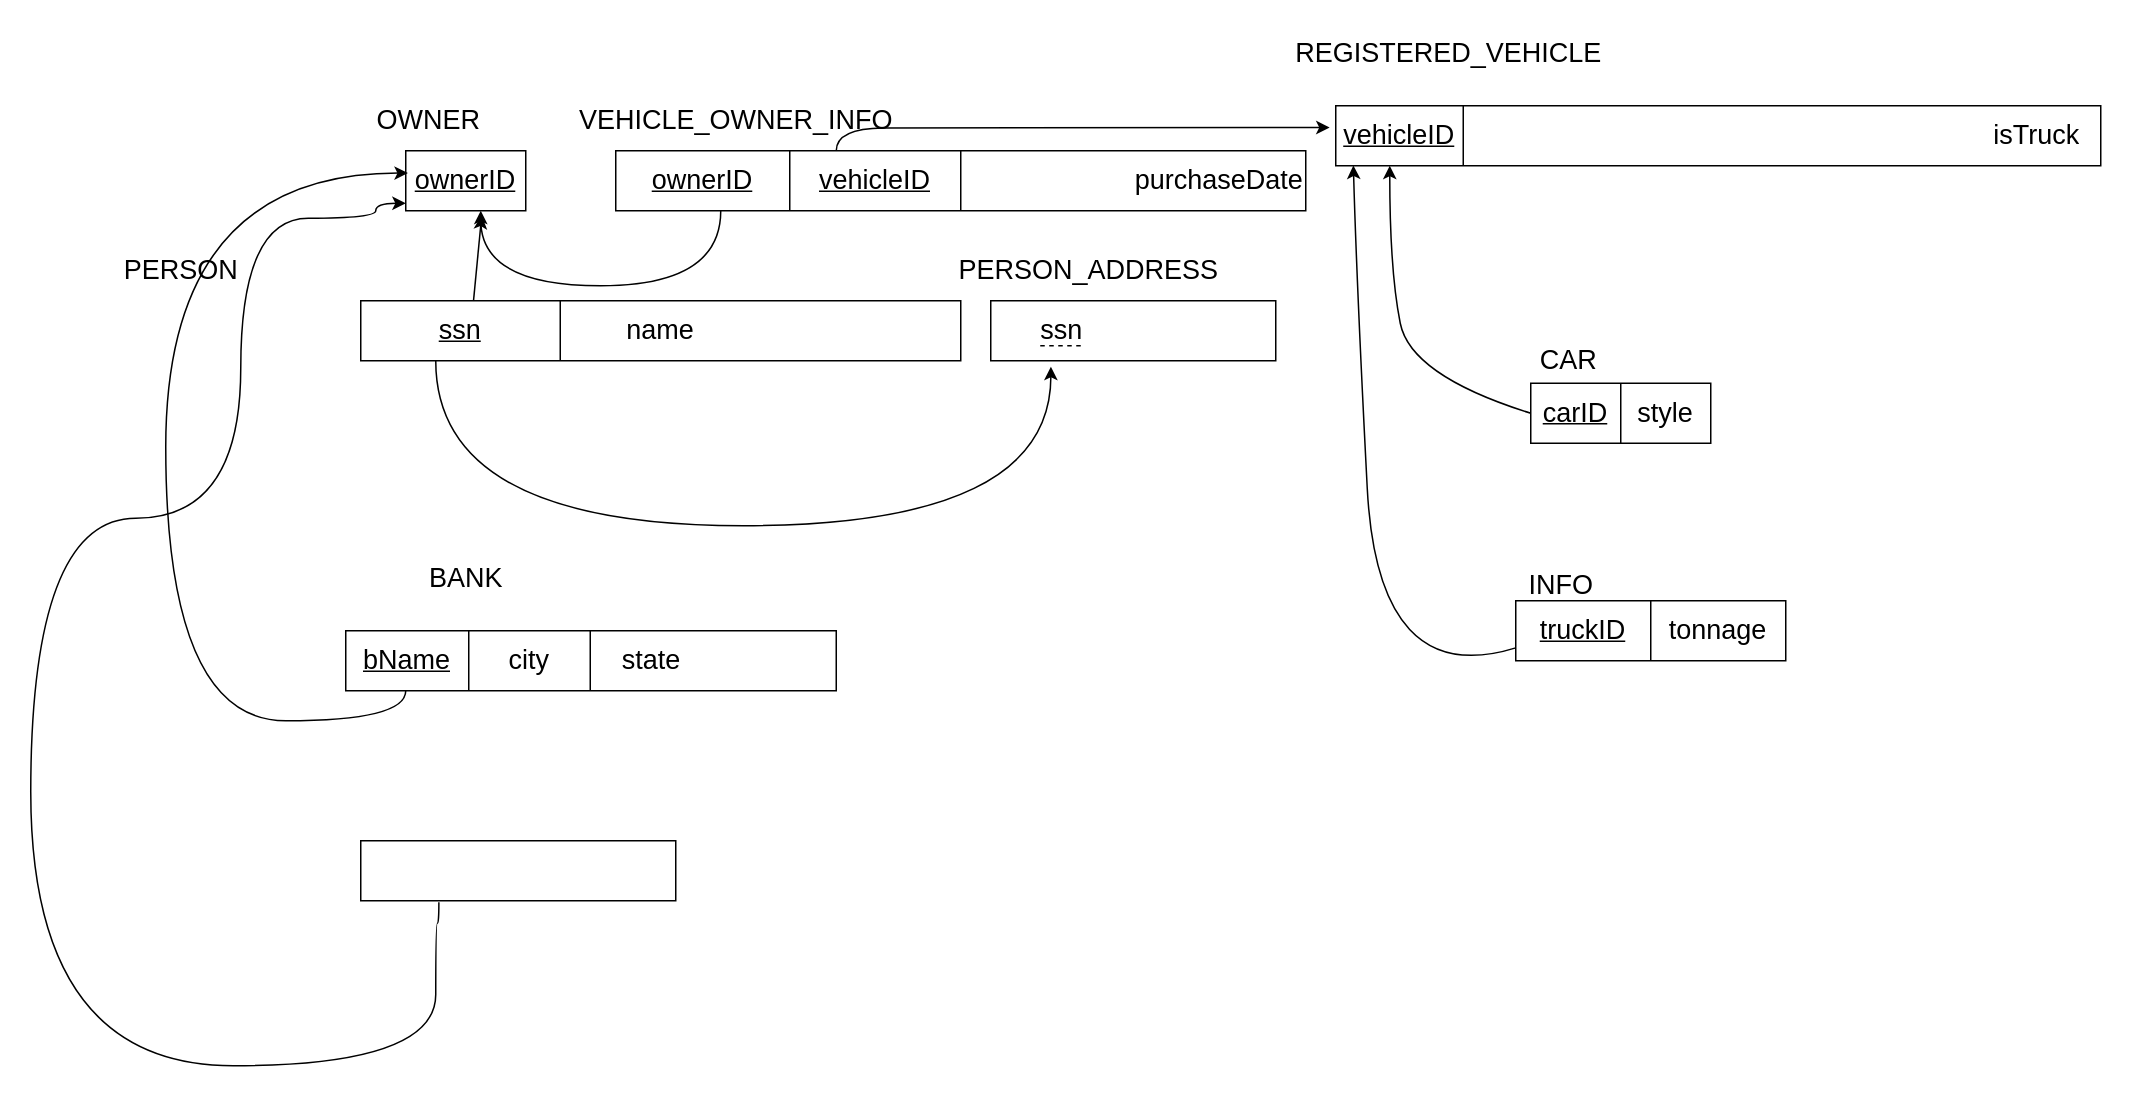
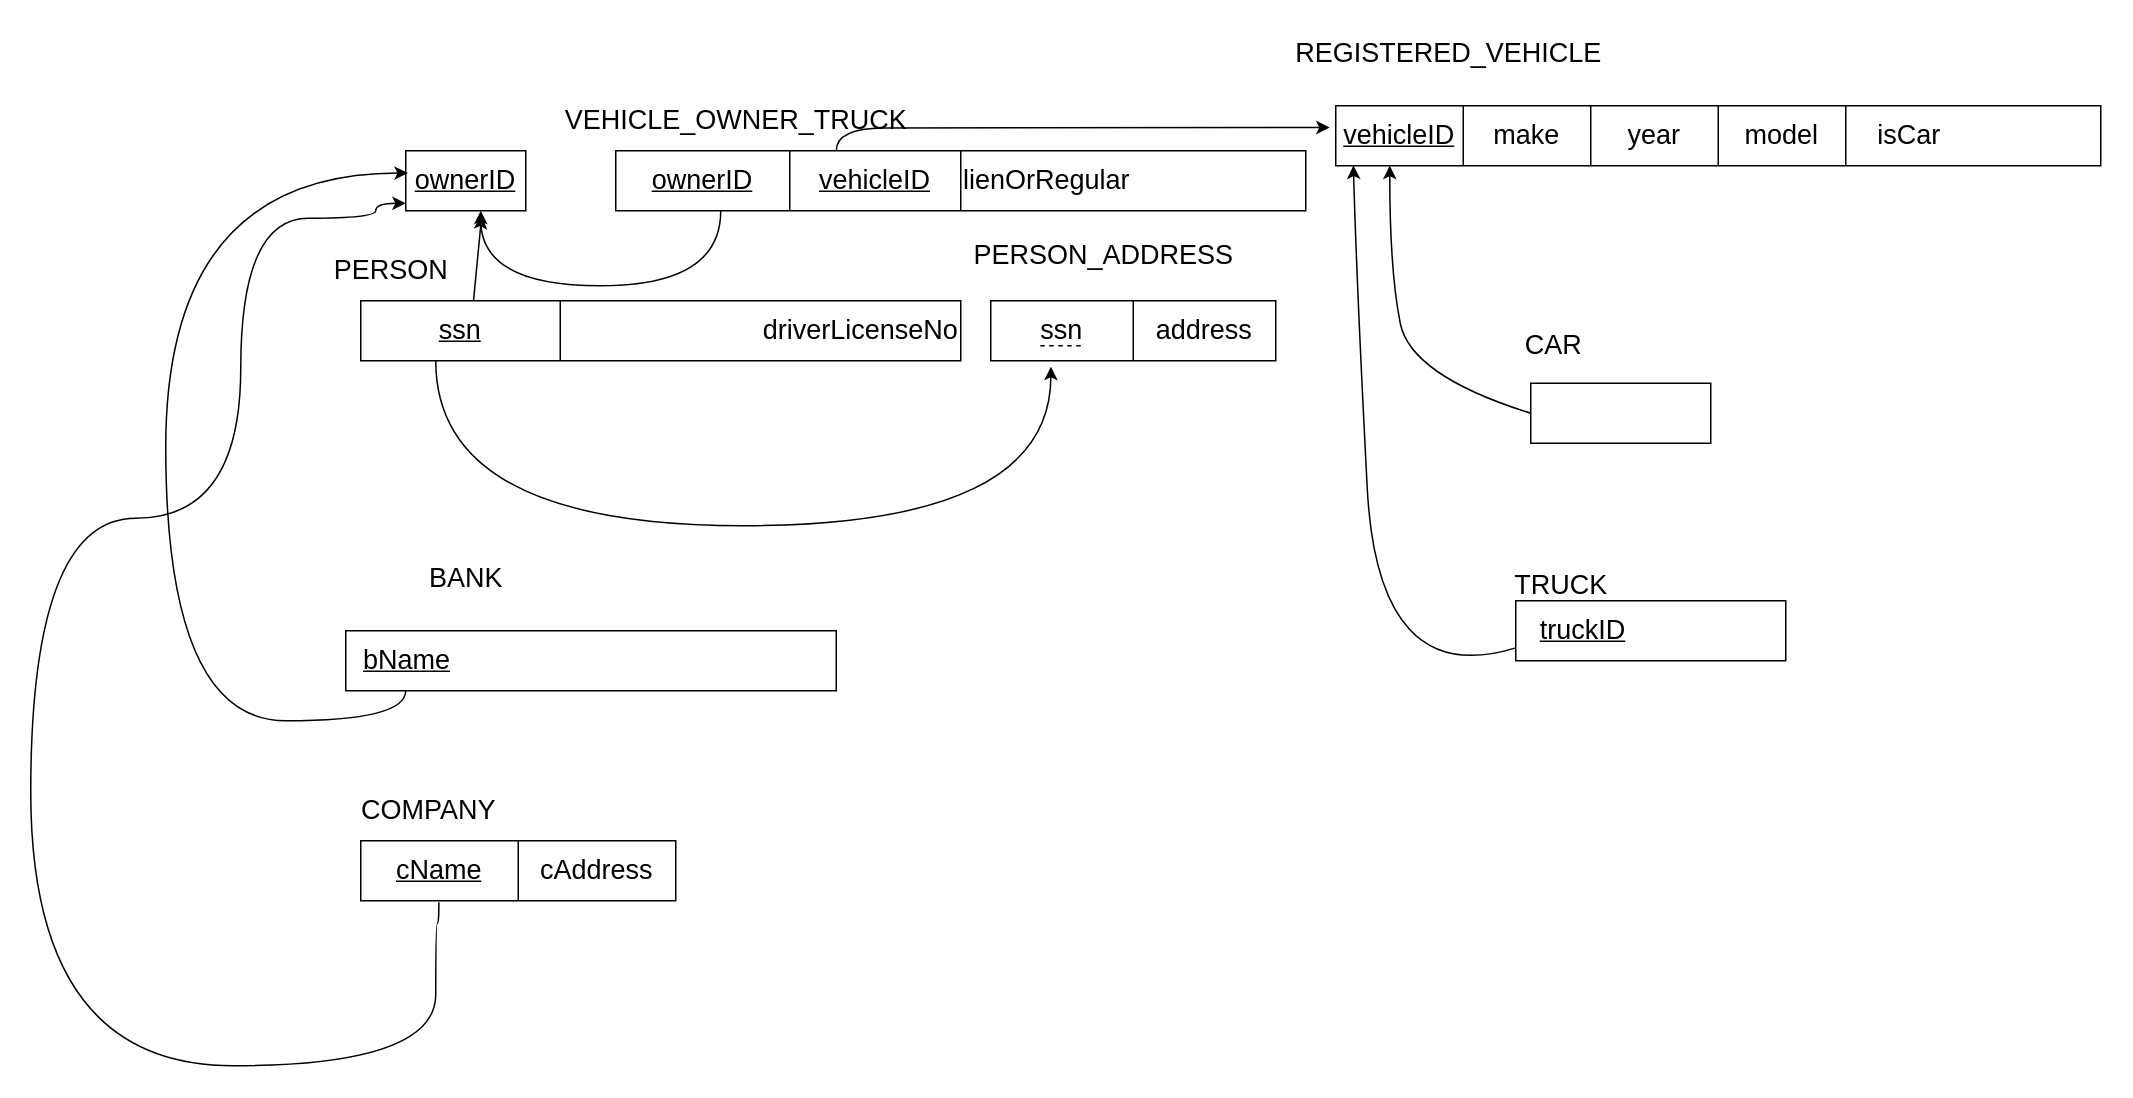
(428, 121) -> none
(737, 121) -> (737, 121)
none -> (1527, 136)
none -> (1655, 136)
none -> (1782, 136)
none -> (1910, 136)
(2037, 136) -> none
none -> (1047, 181)
(1220, 181) -> none
(181, 271) -> (391, 271)
(1088, 271) -> (1103, 256)
(661, 331) -> none
none -> (861, 331)
none -> (1205, 331)
(1568, 361) -> (1553, 346)
(1576, 413) -> none
(1666, 413) -> none
(1562, 586) -> (1562, 586)
(1718, 631) -> none
(530, 661) -> none
(652, 661) -> none
none -> (428, 811)
none -> (440, 871)
none -> (597, 871)
